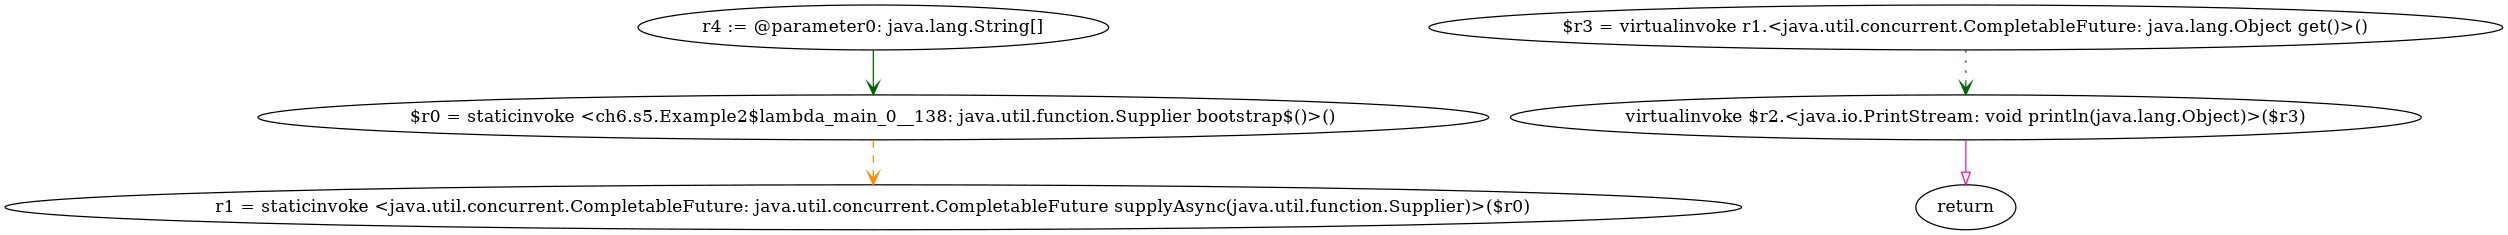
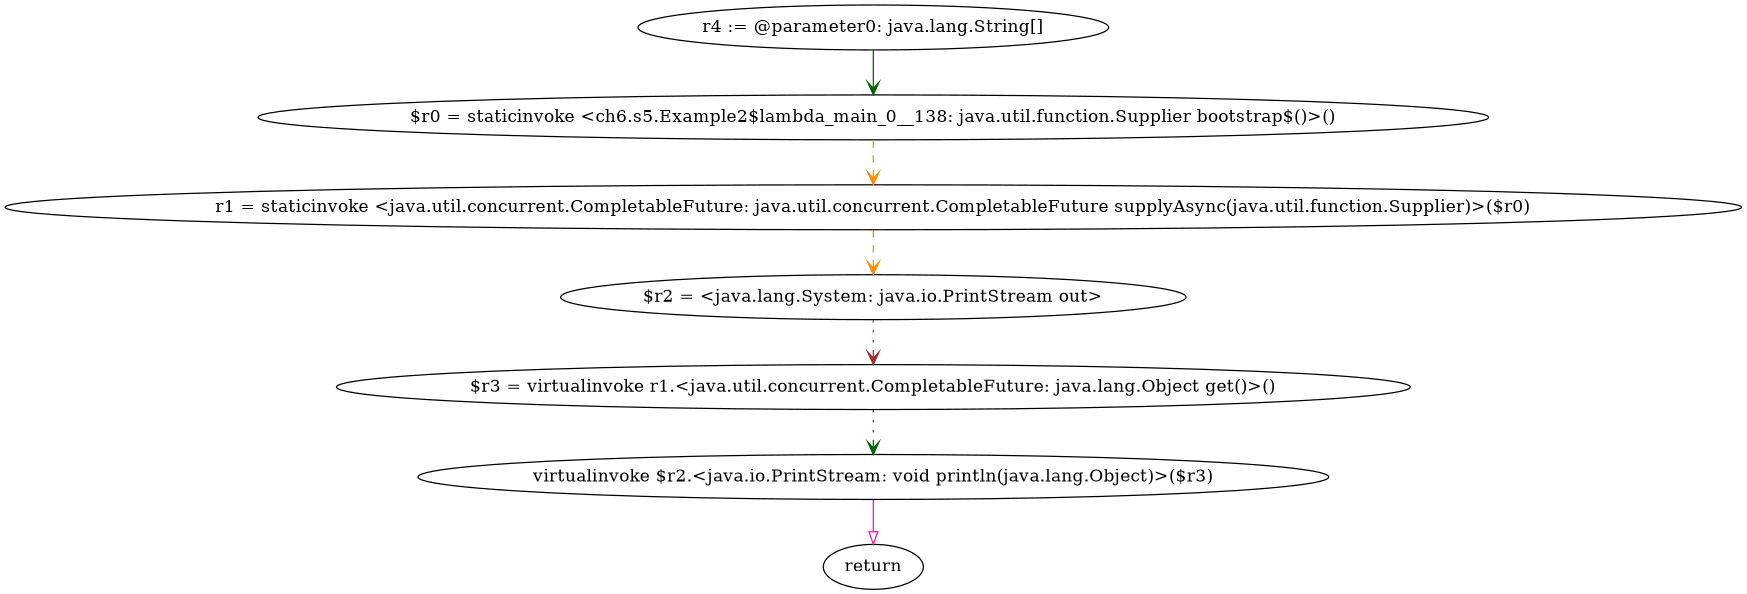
none -> (873, 297)
